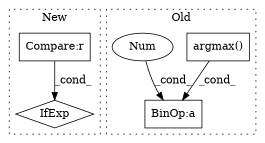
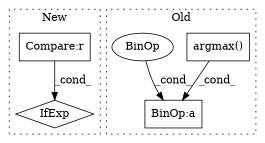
(143, 47) -> (143, 47)
